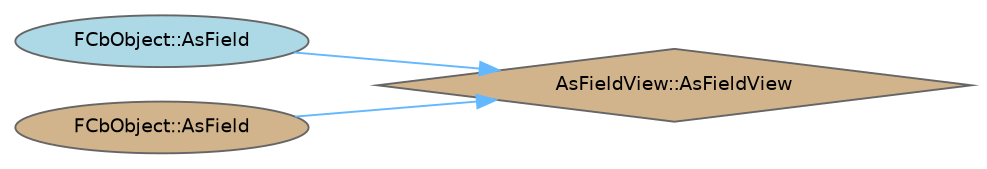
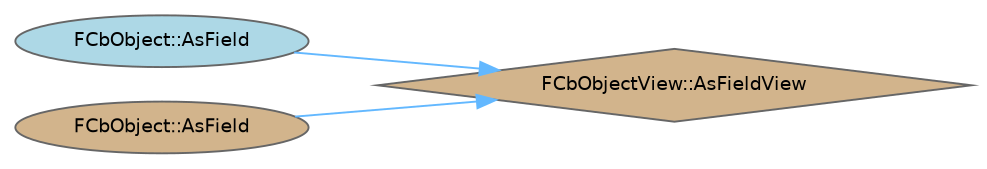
(674, 85) -> (674, 85)
